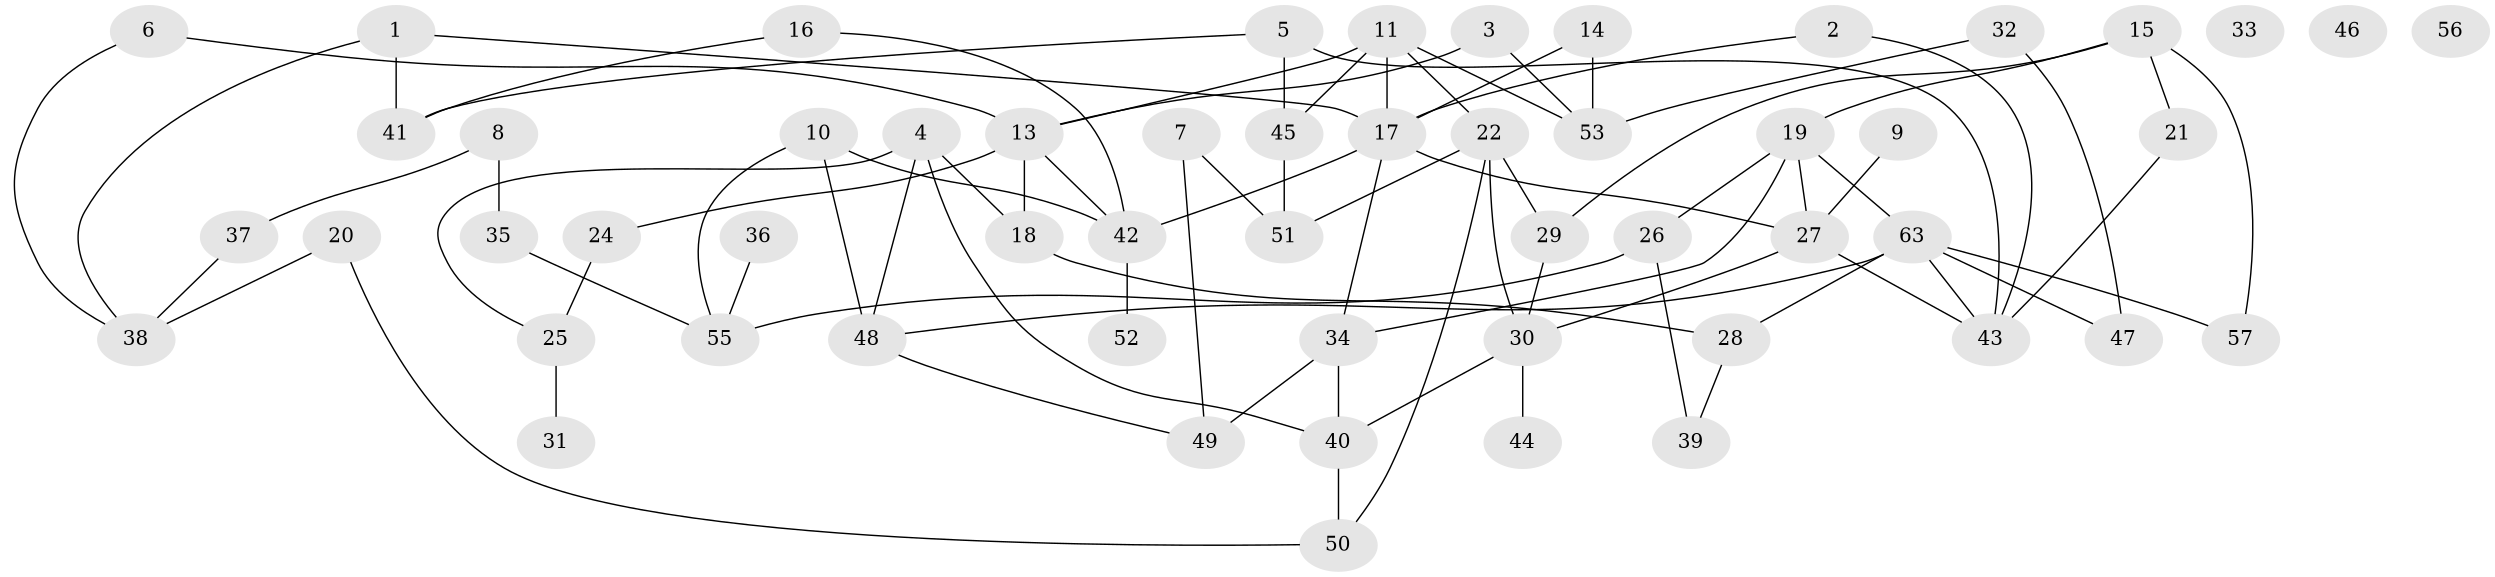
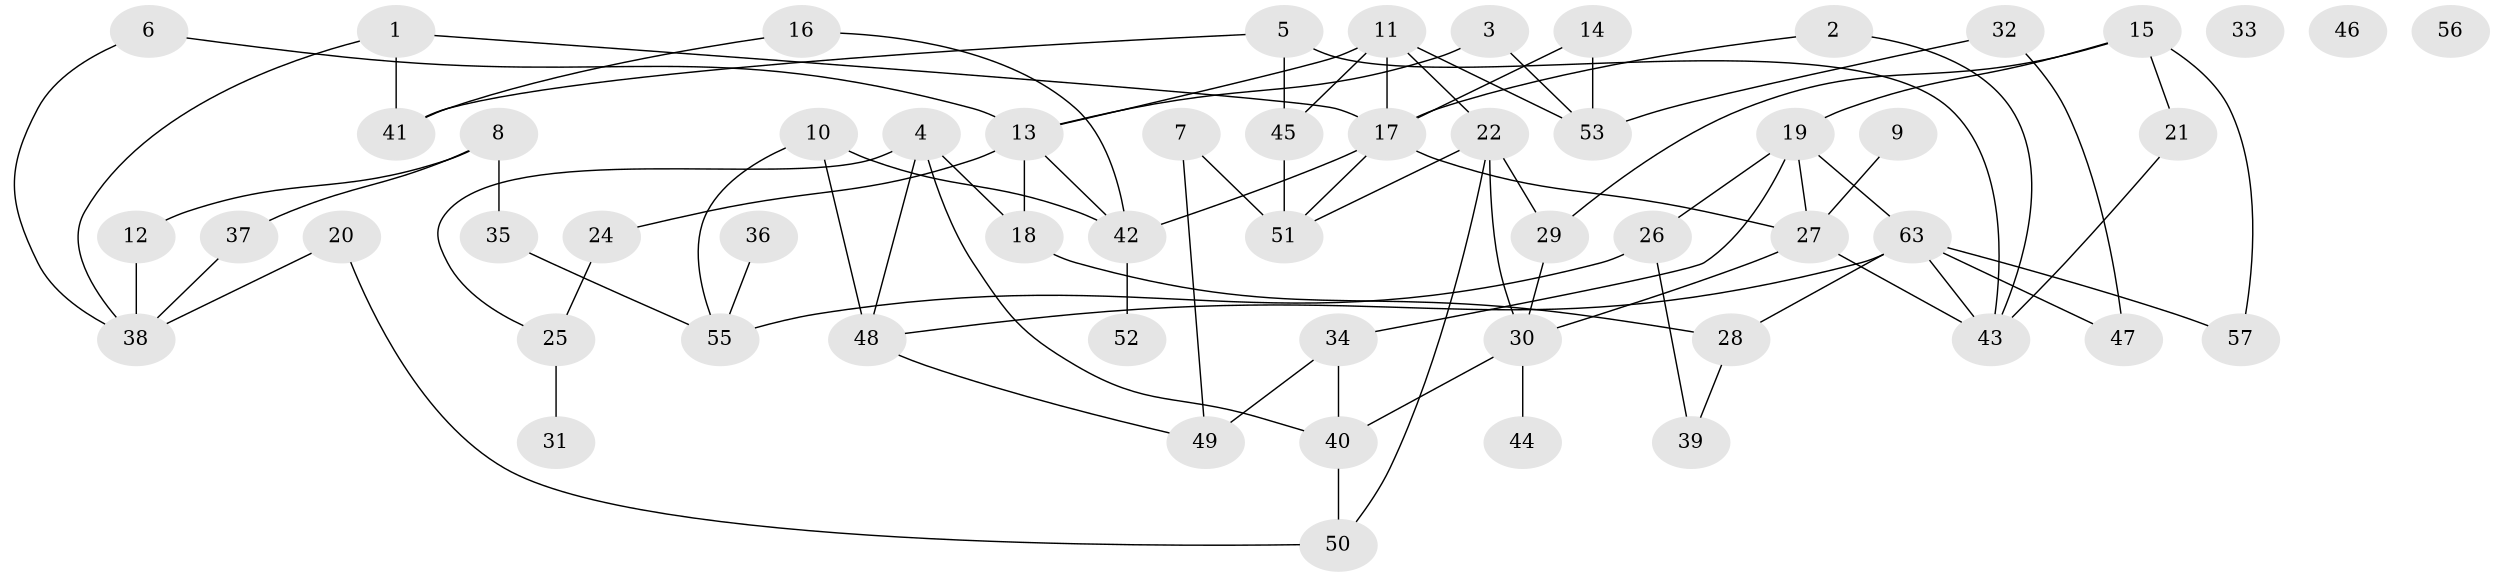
none -> (136, 237)
(1363, 237) -> (1336, 185)
